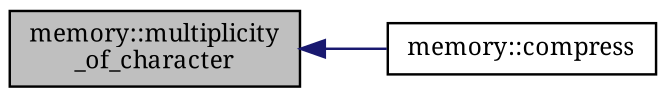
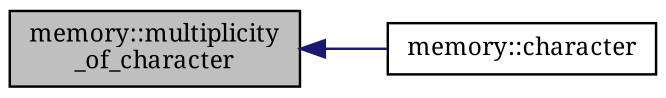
(522, 49) -> (522, 49)
